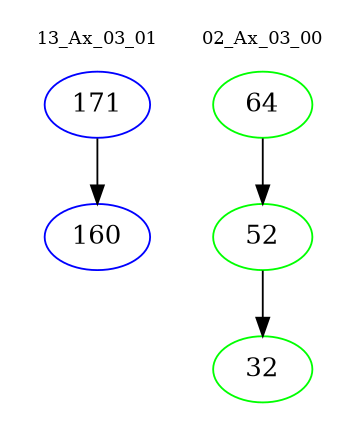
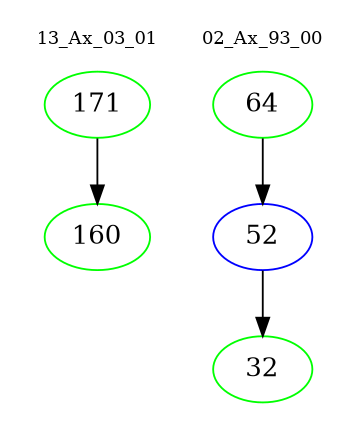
(263, 40) -> (263, 40)
(97, 105) -> (97, 105)
(97, 237) -> (97, 237)
(263, 237) -> (263, 237)
